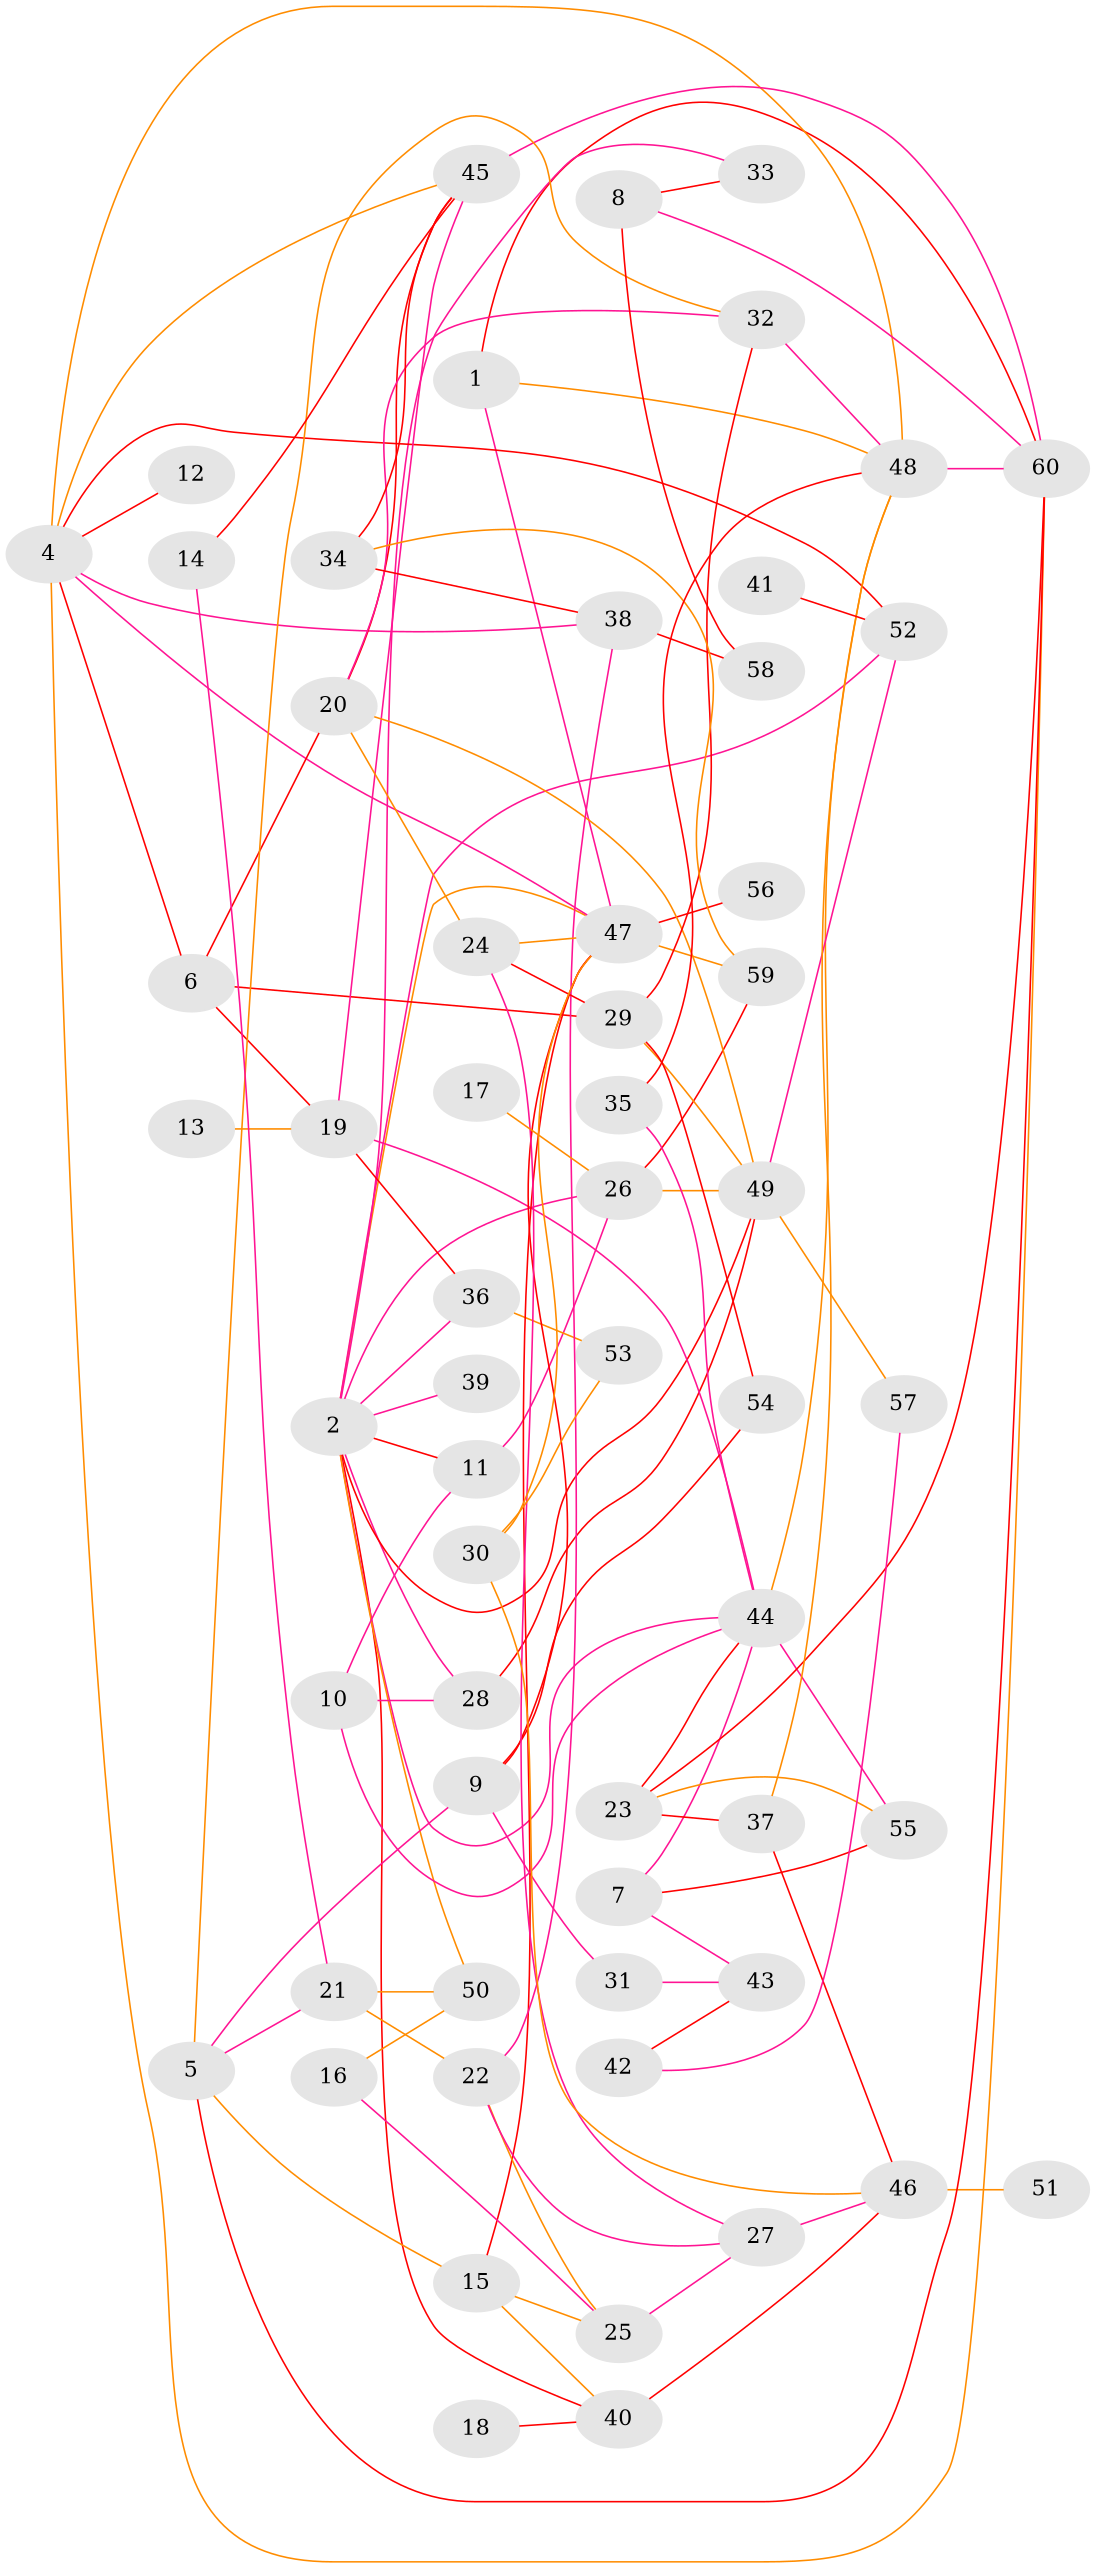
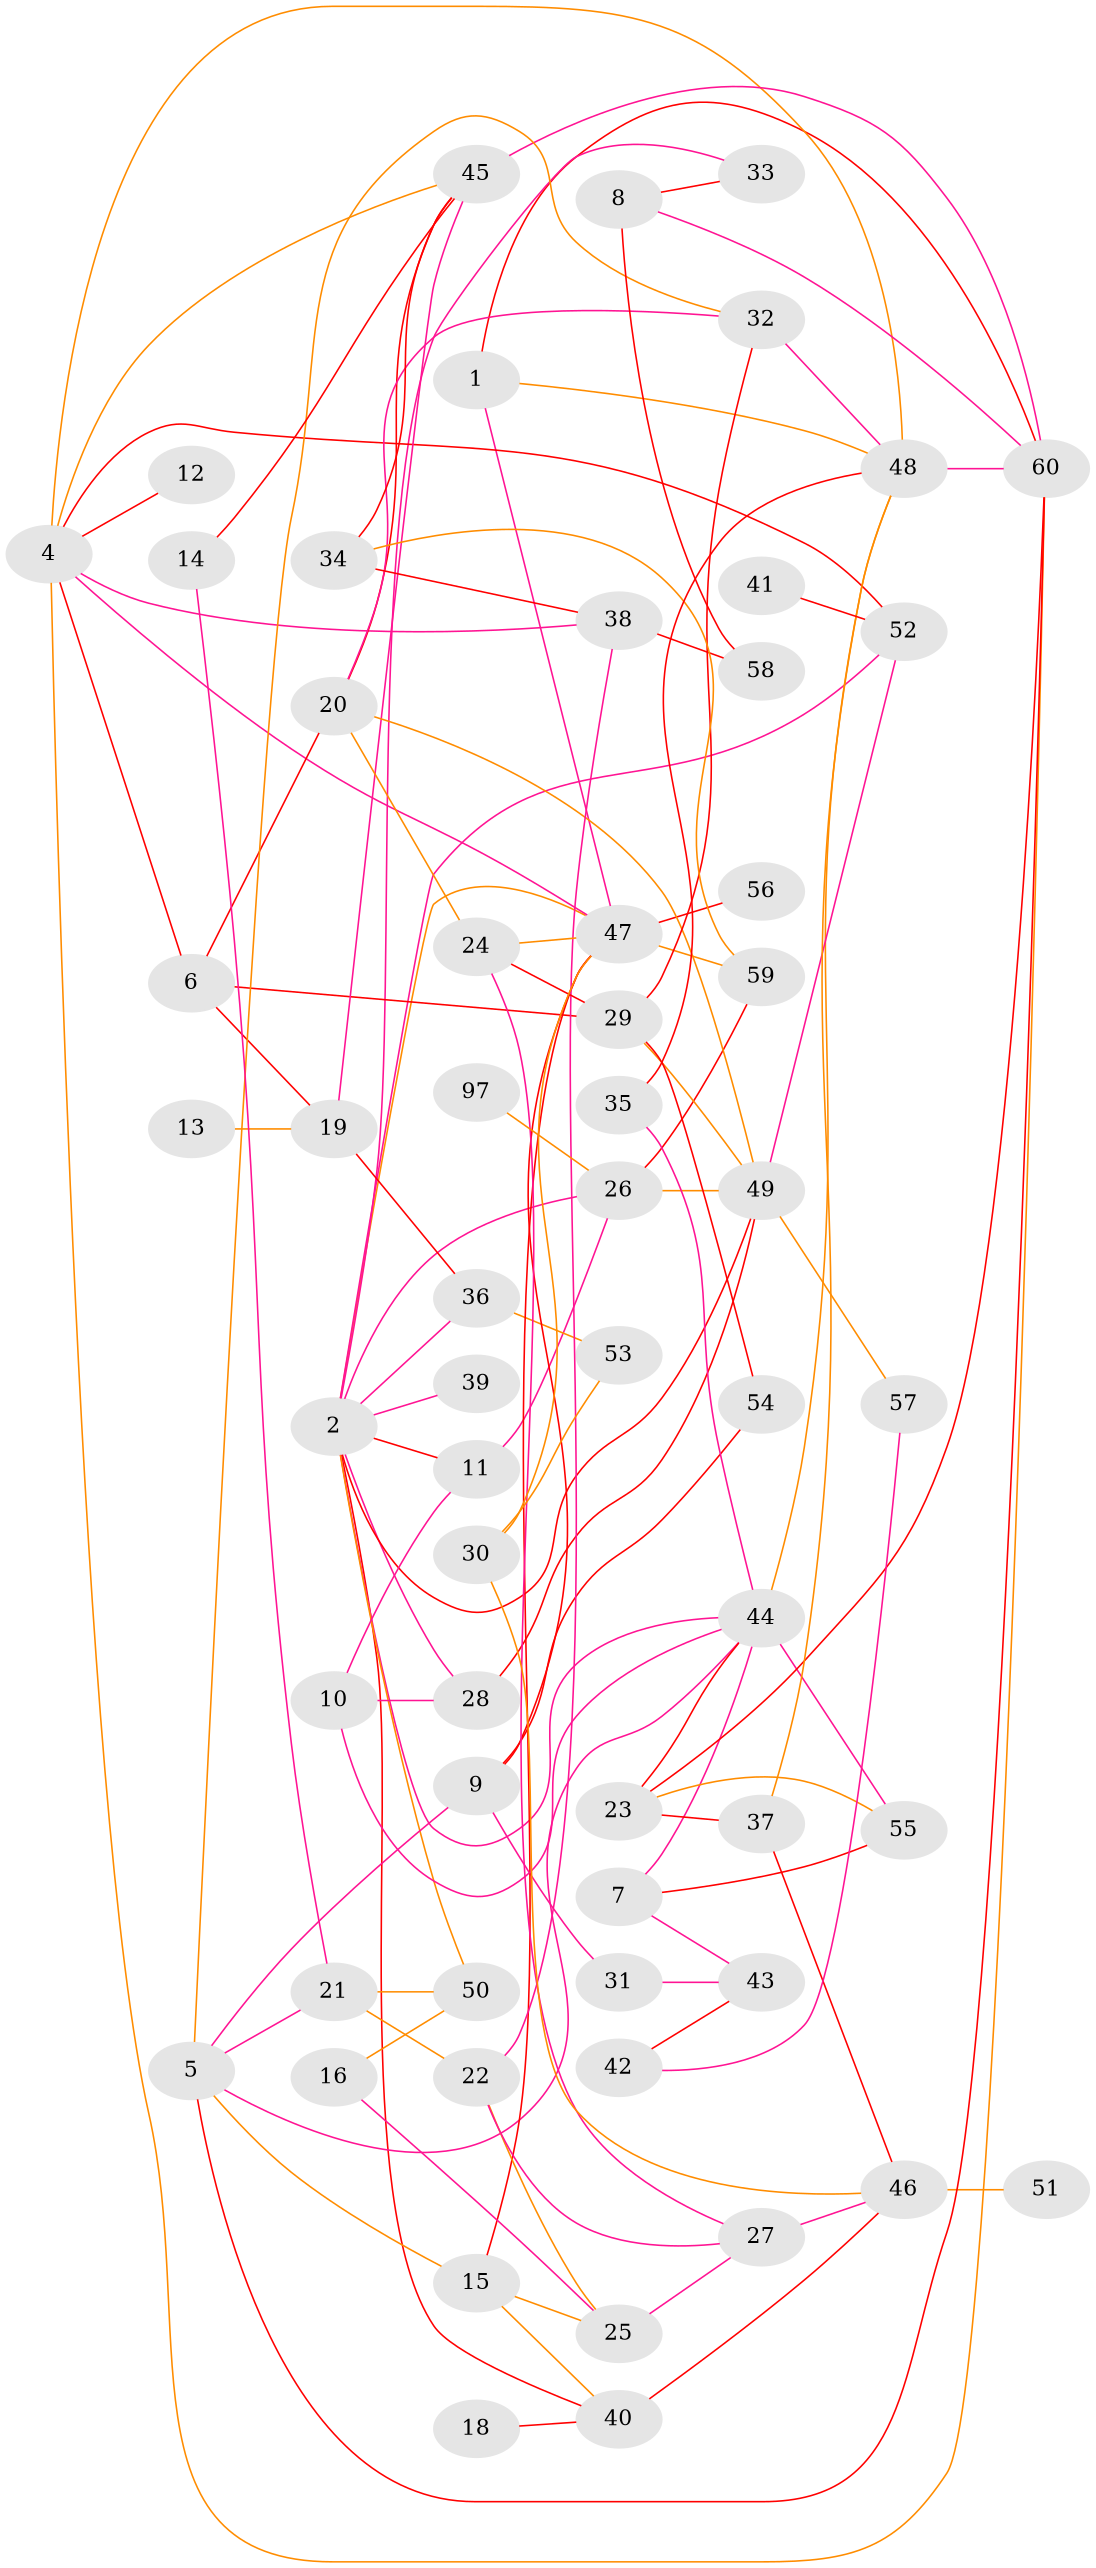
(477, 1092) -> (477, 1092)
(646, 1296) -> (567, 2001)
